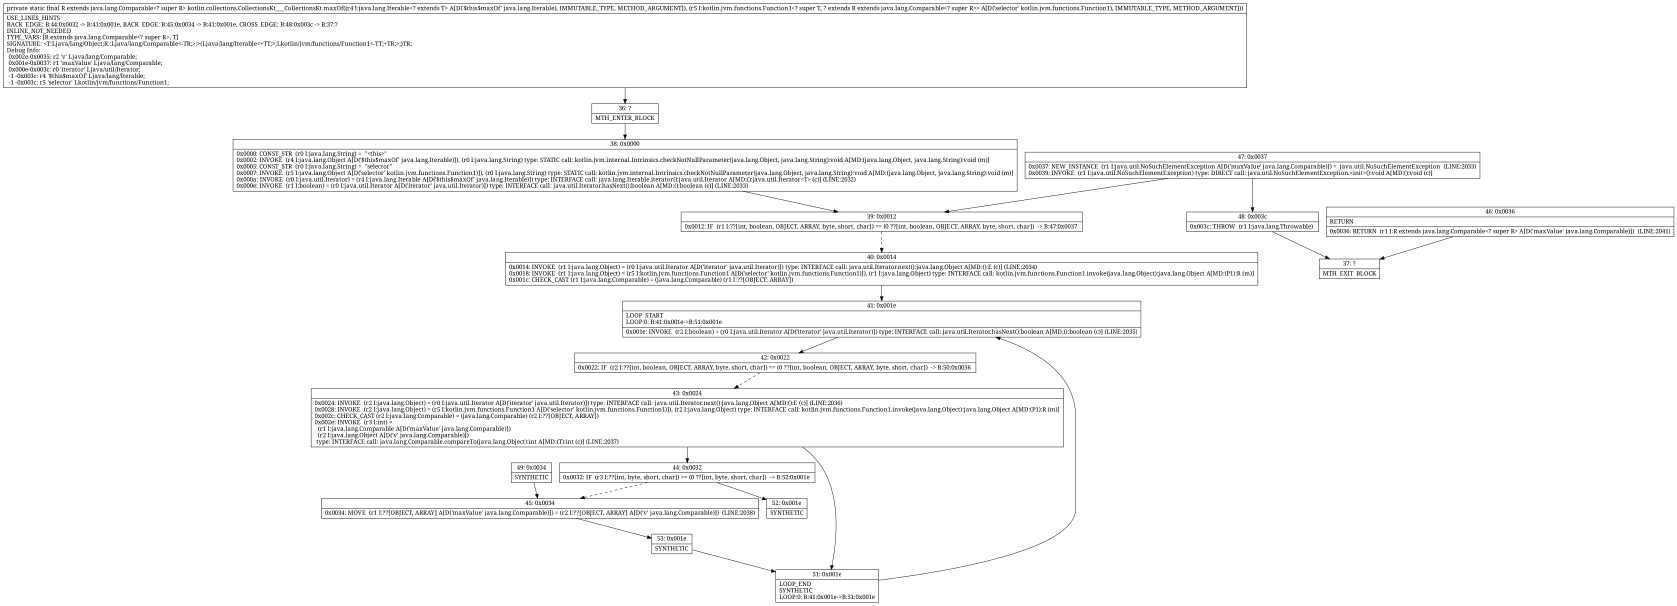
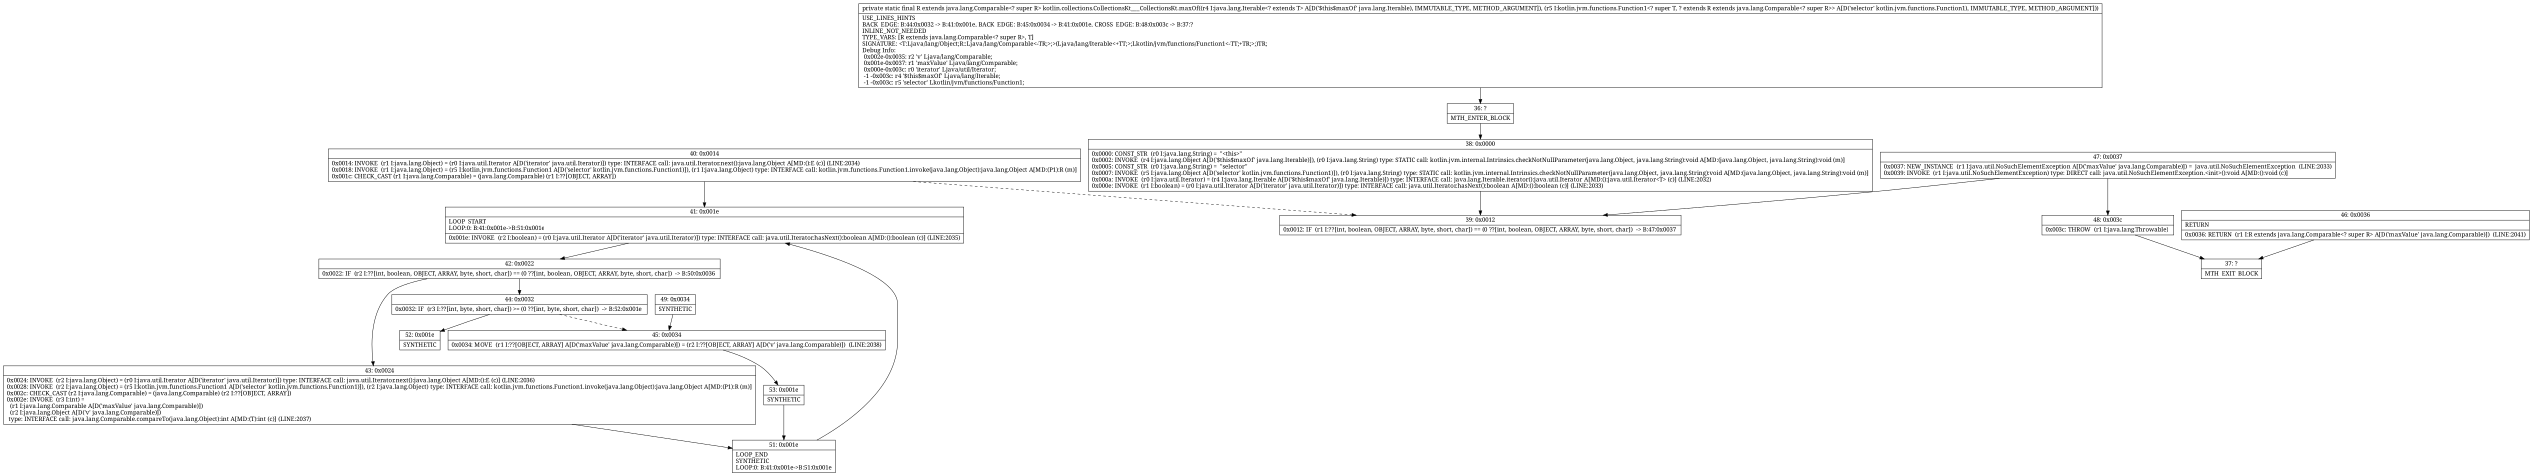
(882, 240) -> (1133, 198)
(749, 380) -> (380, 306)
(687, 453) -> (520, 285)
